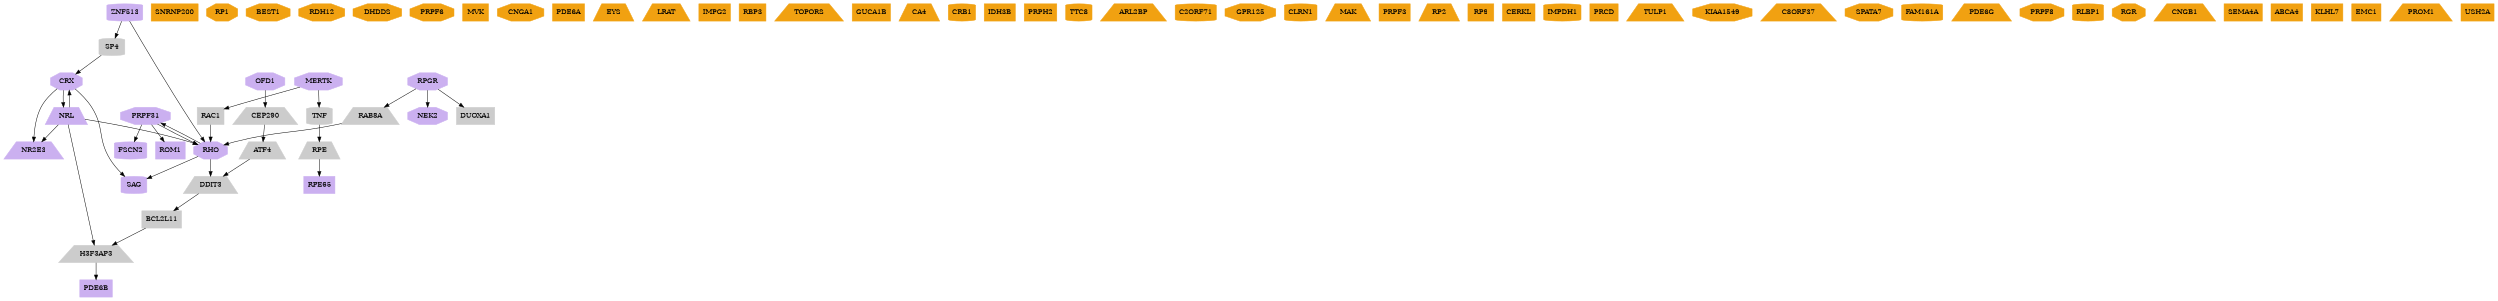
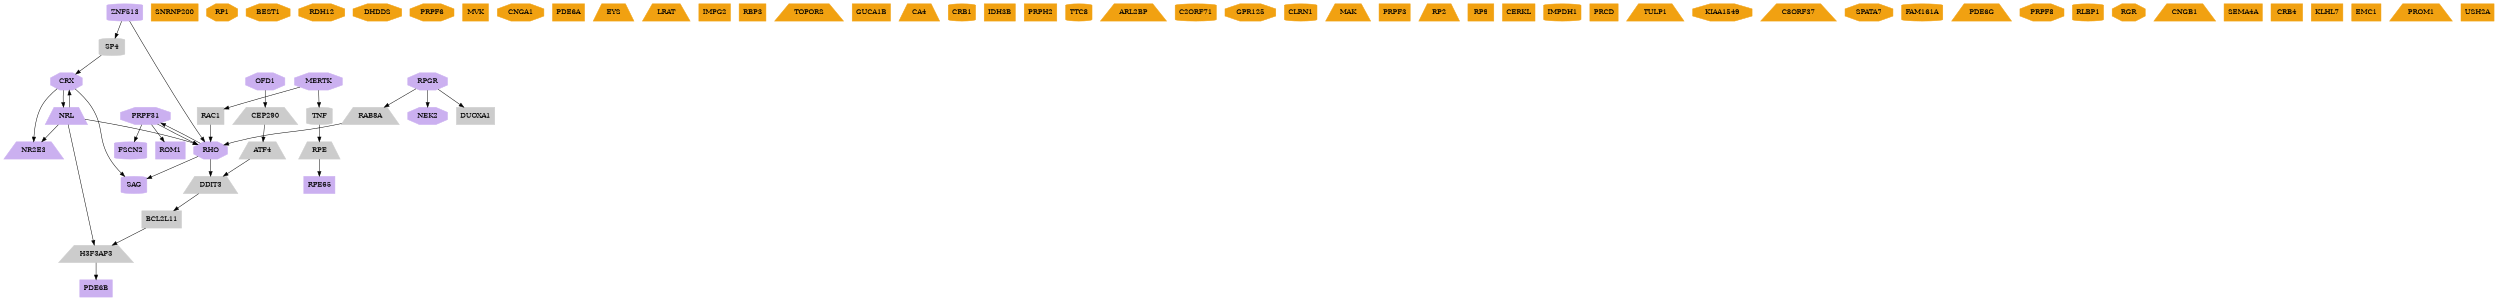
(2287, 12) -> (2287, 12)
